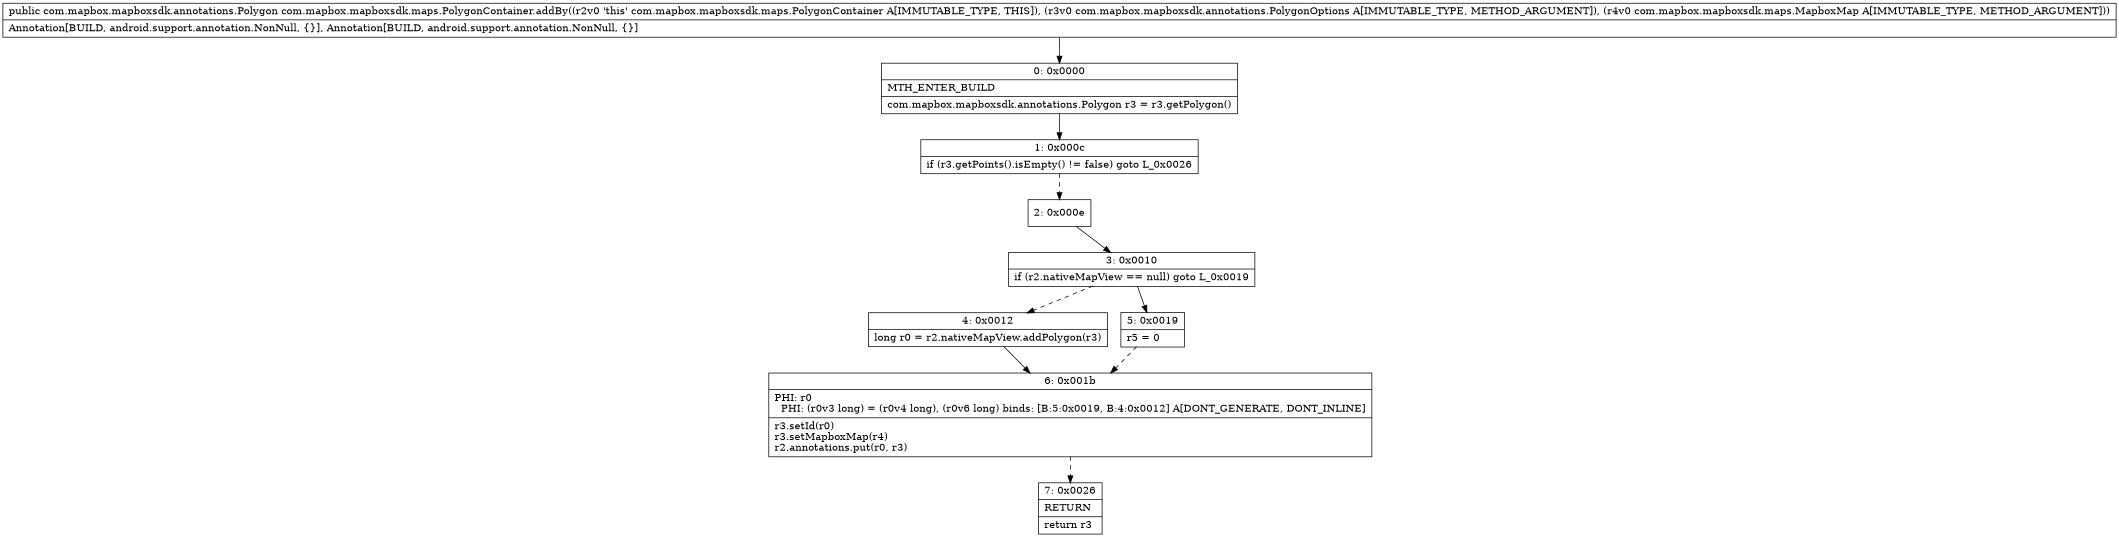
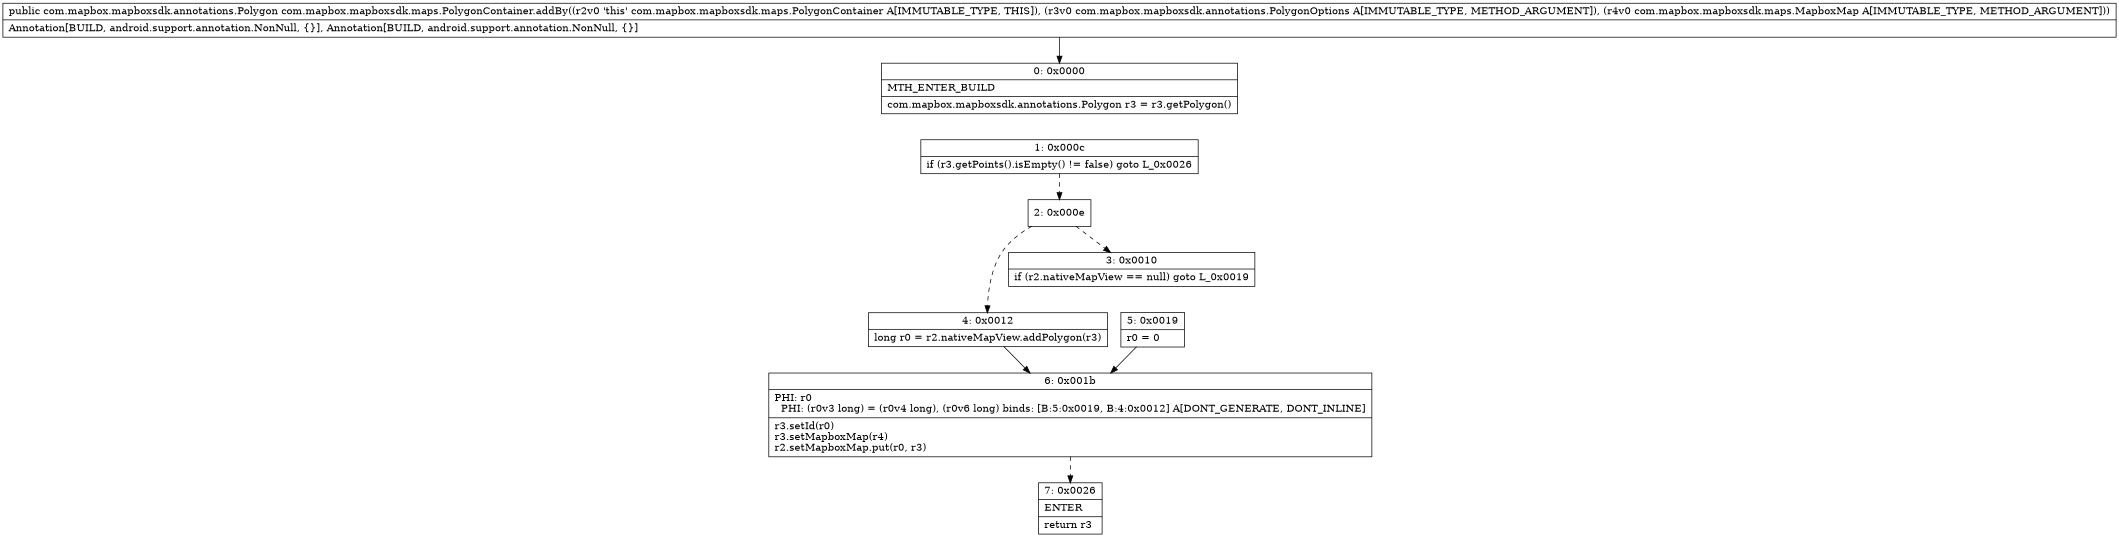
(1060, 123) -> none
(1090, 237) -> (1090, 237)
(1141, 296) -> none
(1063, 298) -> (998, 259)
(1143, 338) -> (1143, 338)
(1126, 357) -> (1126, 357)
(841, 448) -> (851, 448)
(1068, 508) -> (1063, 508)
